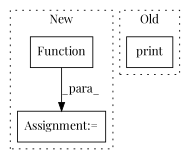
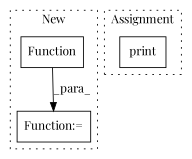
(150, 20) -> (143, 20)
(62, 127) -> (54, 127)
